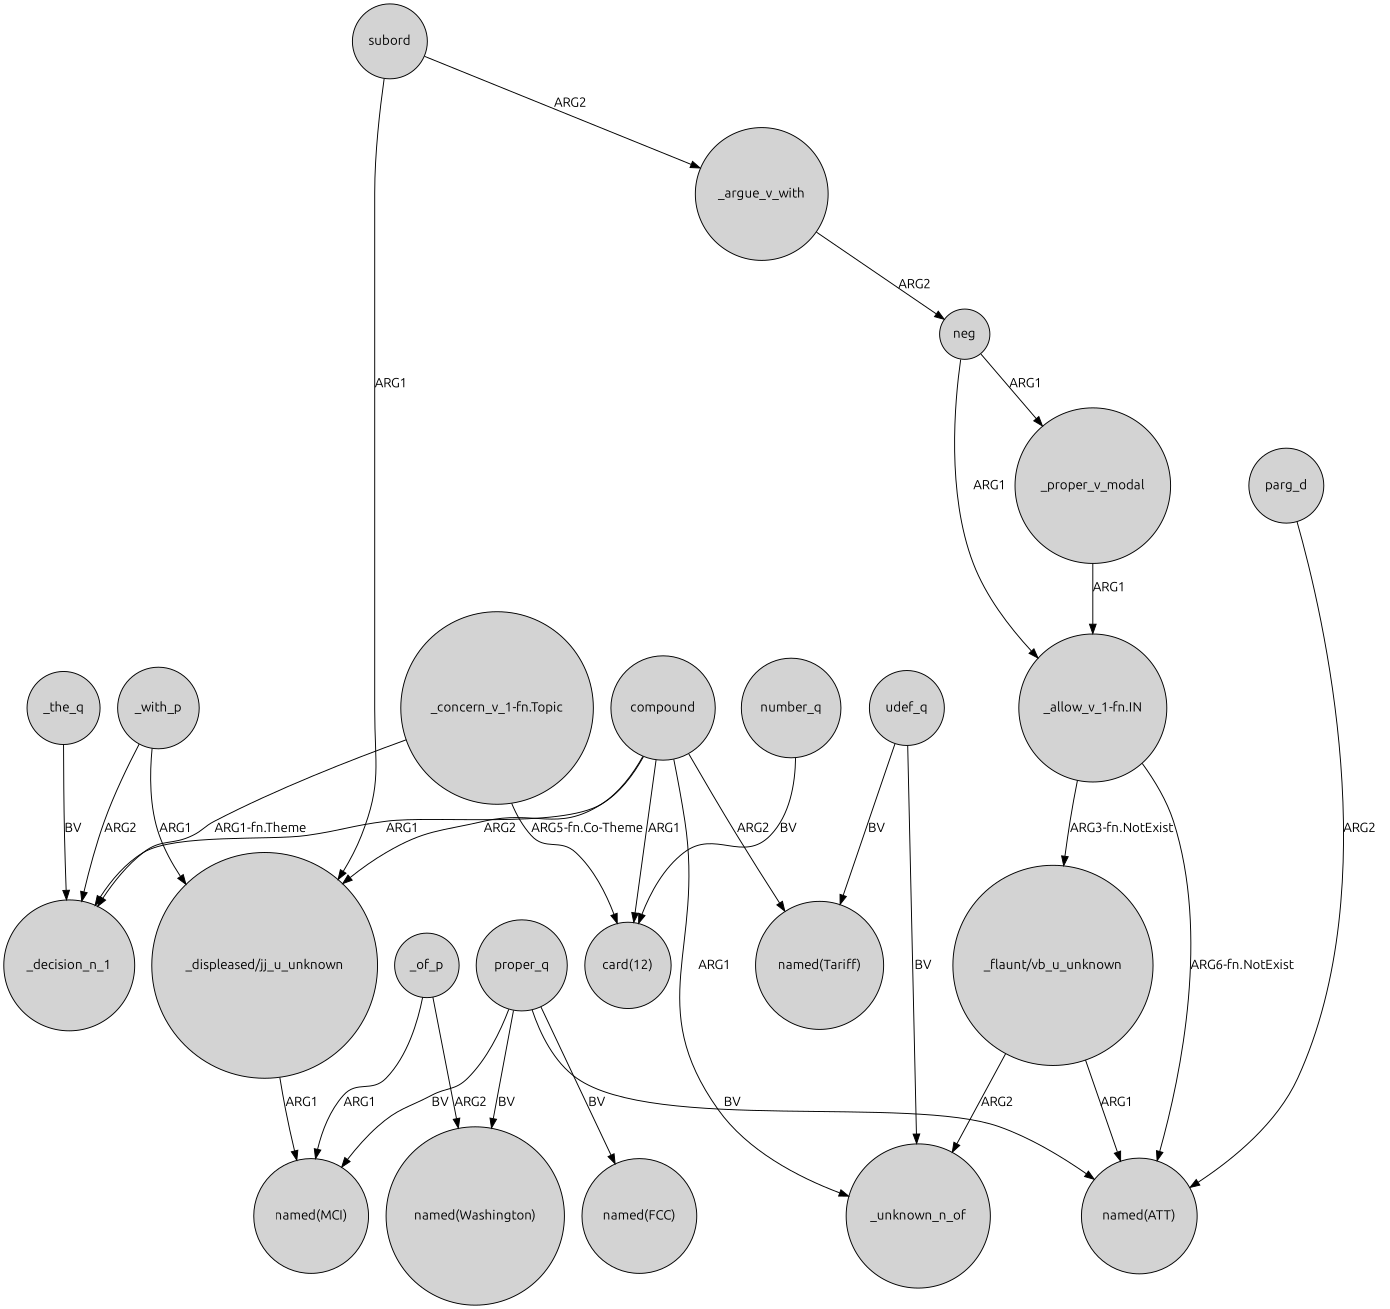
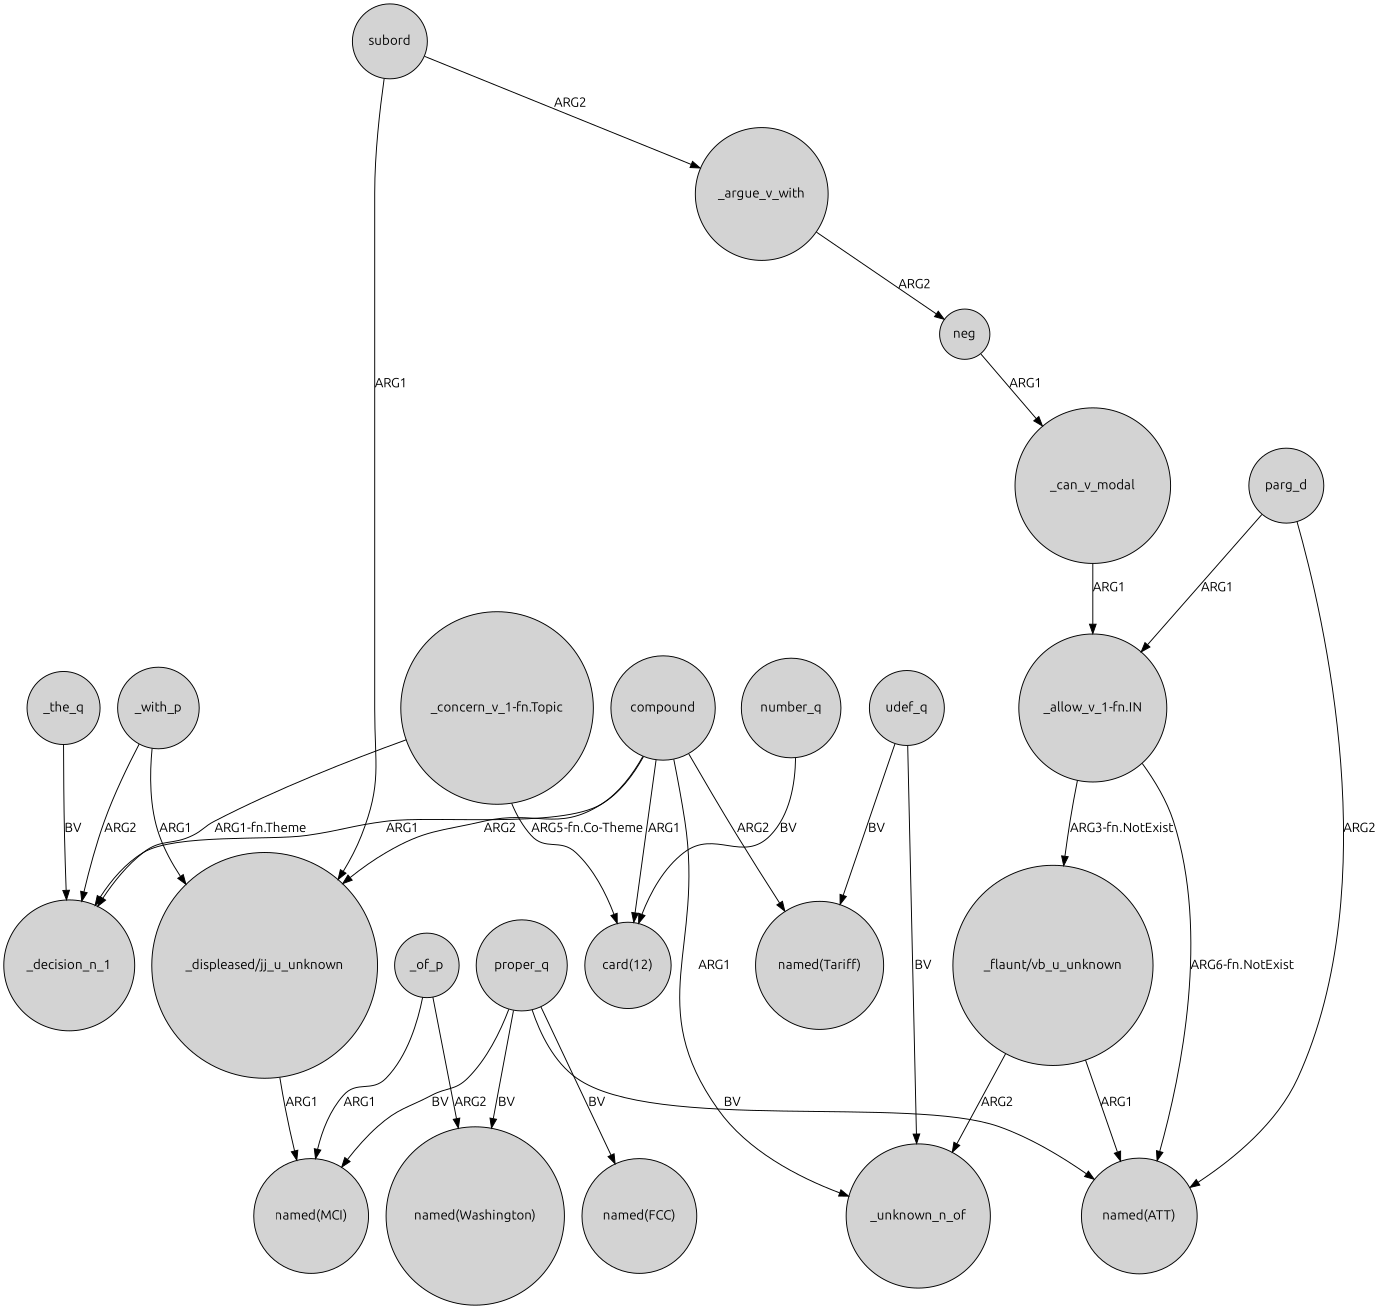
(1093, 486) -> (1093, 486)
(960, 515) -> (1205, 580)
